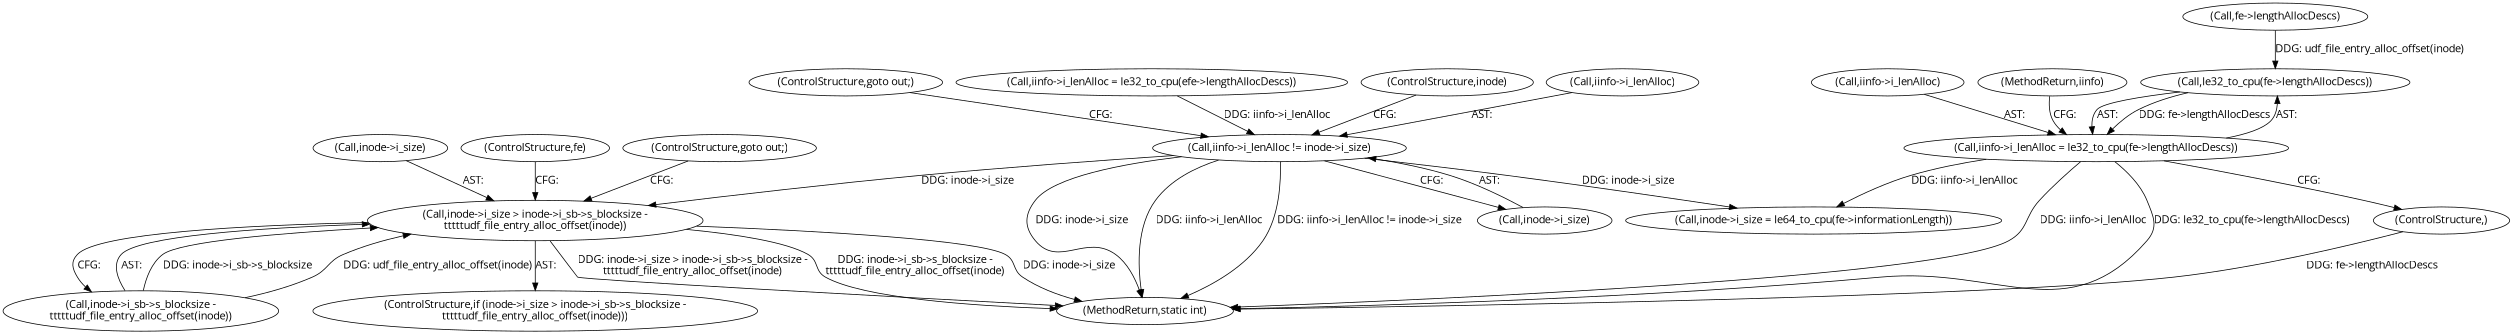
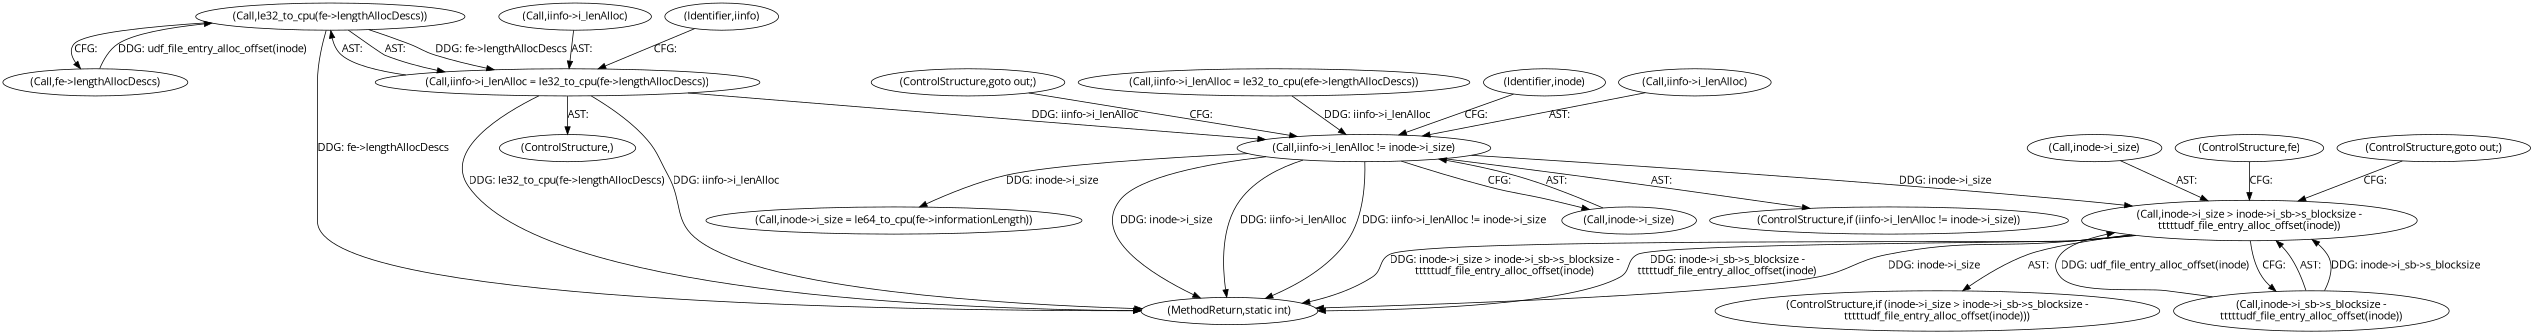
none -> (130, 30)
(1447, 82) -> (1545, 82)
(2052, 82) -> (722, 17)
(1913, 175) -> (973, 116)
(2310, 181) -> (580, 115)
none -> (1889, 221)
(1824, 296) -> (621, 295)
